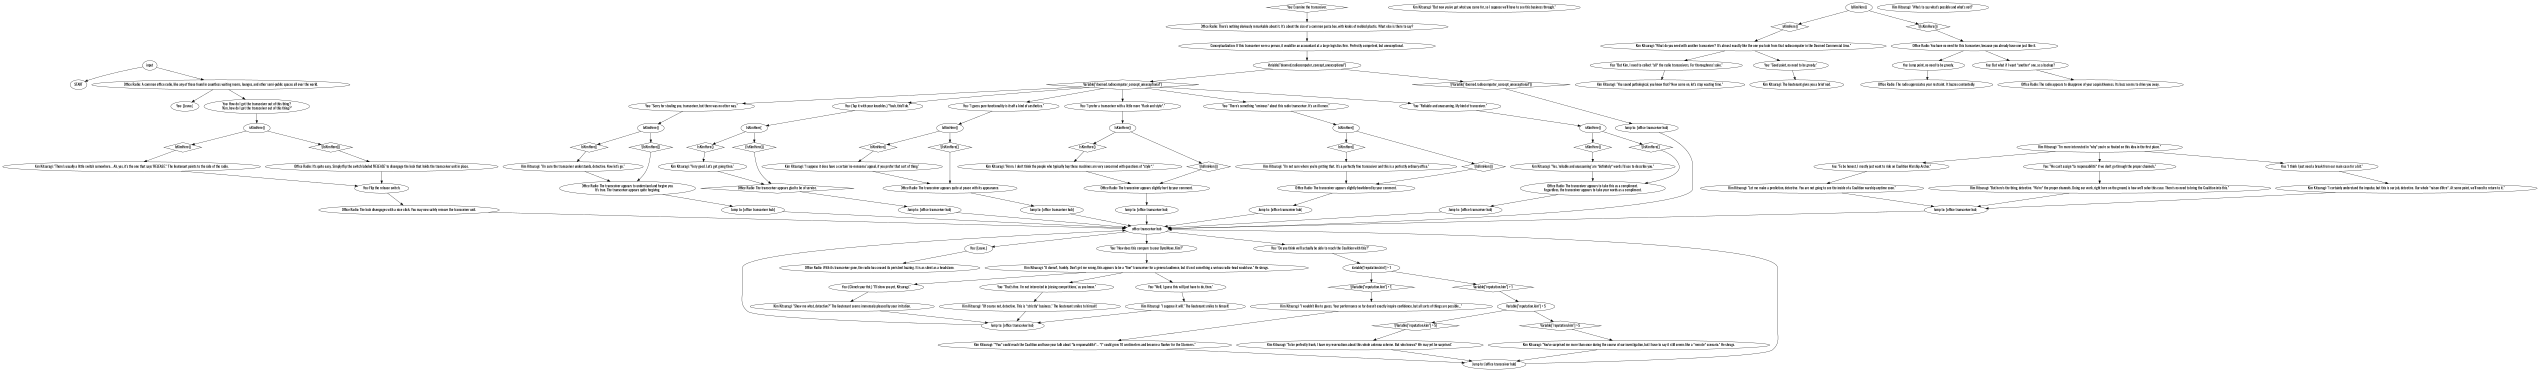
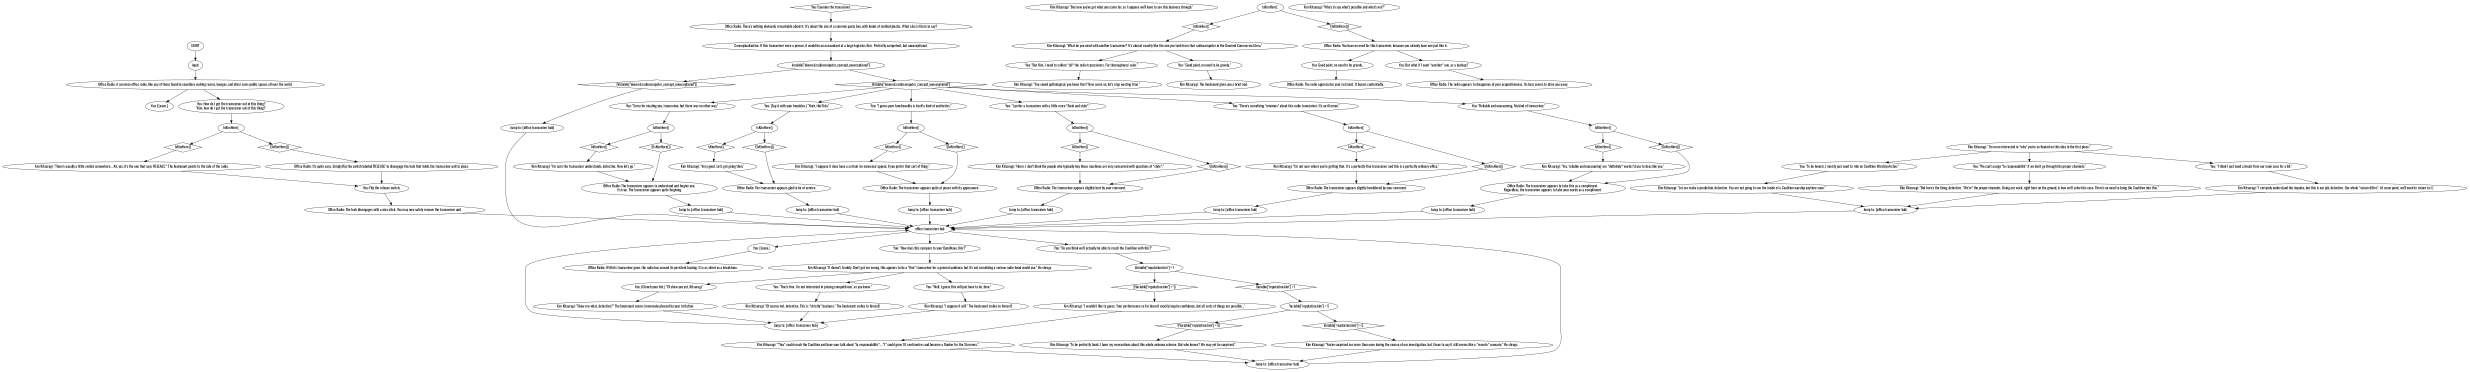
(1928, 65) -> (1337, 65)
(115, 73) -> (195, 54)
(777, 188) -> (777, 188)
